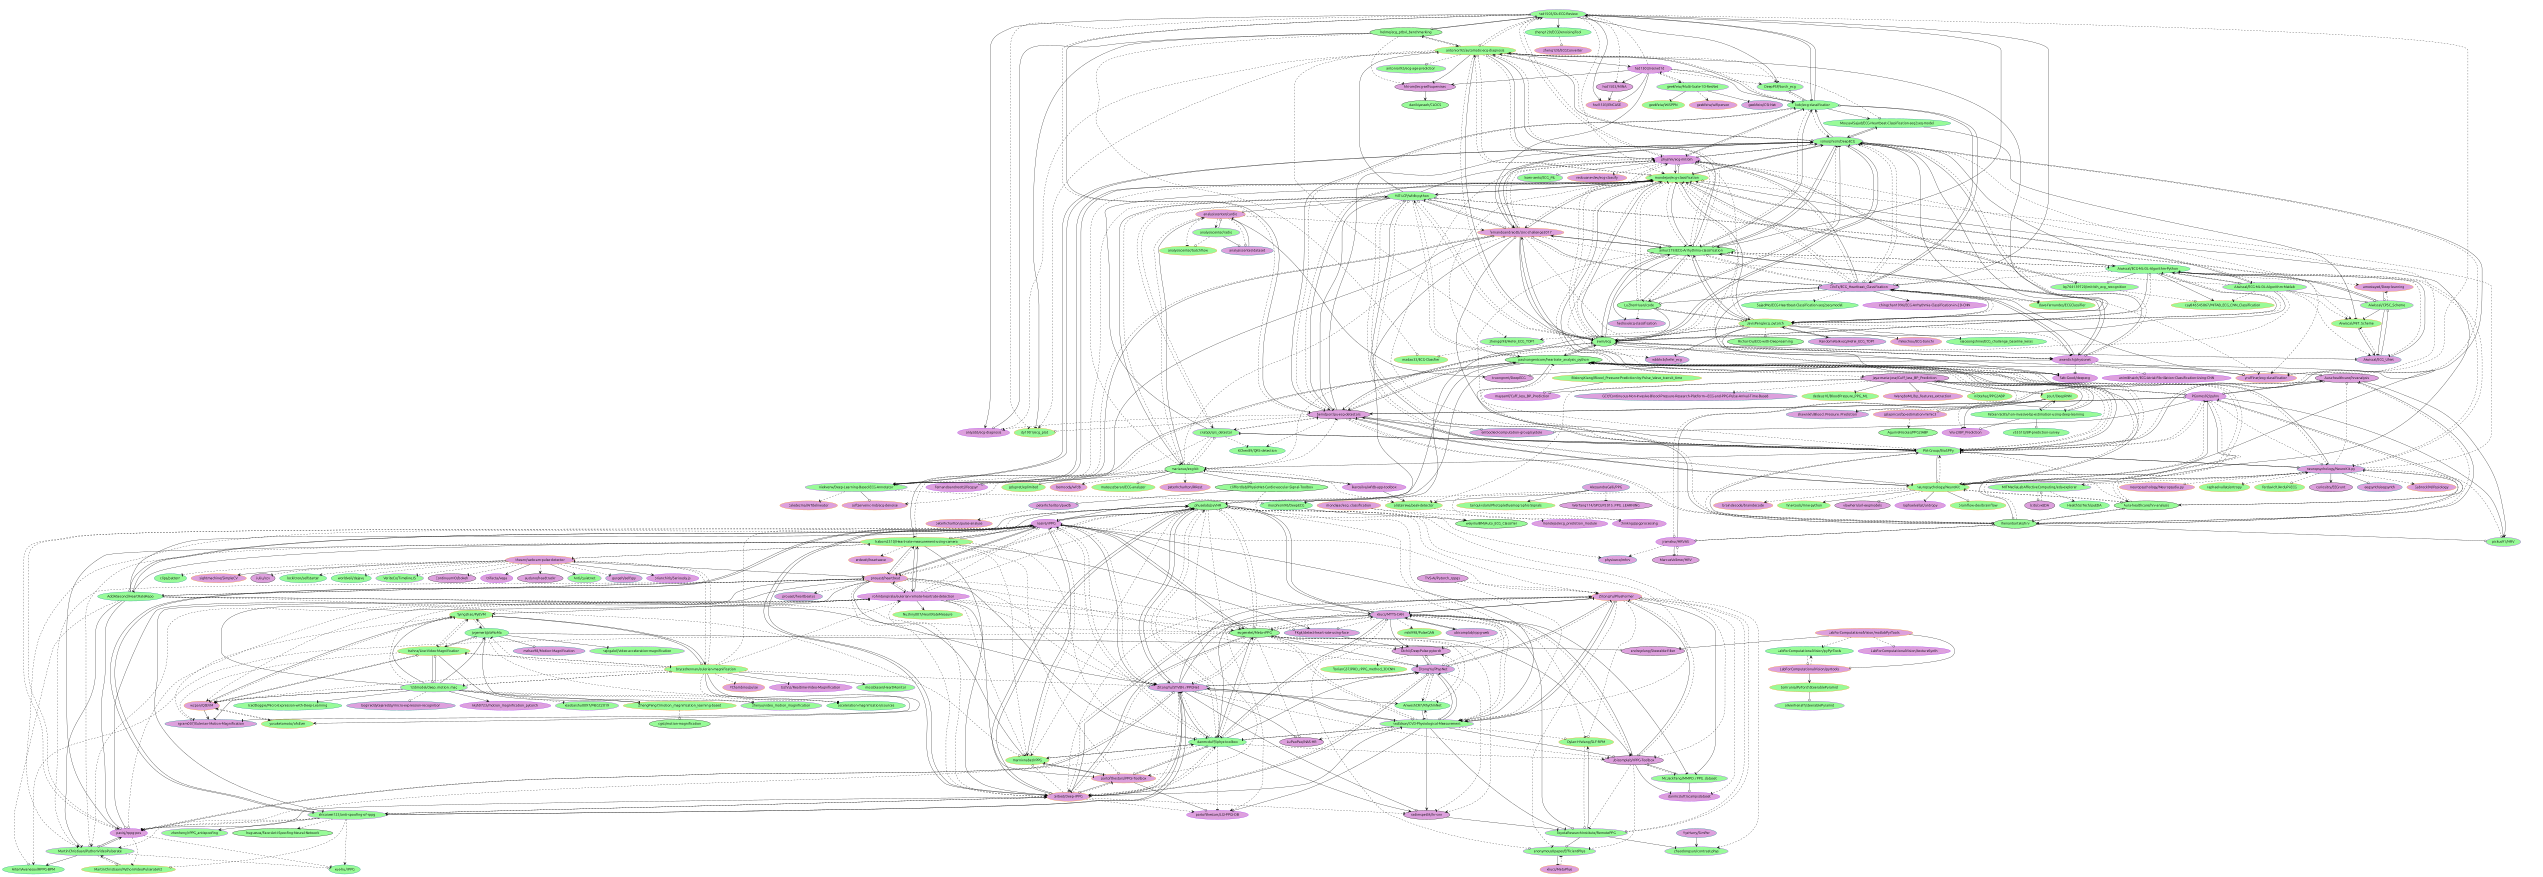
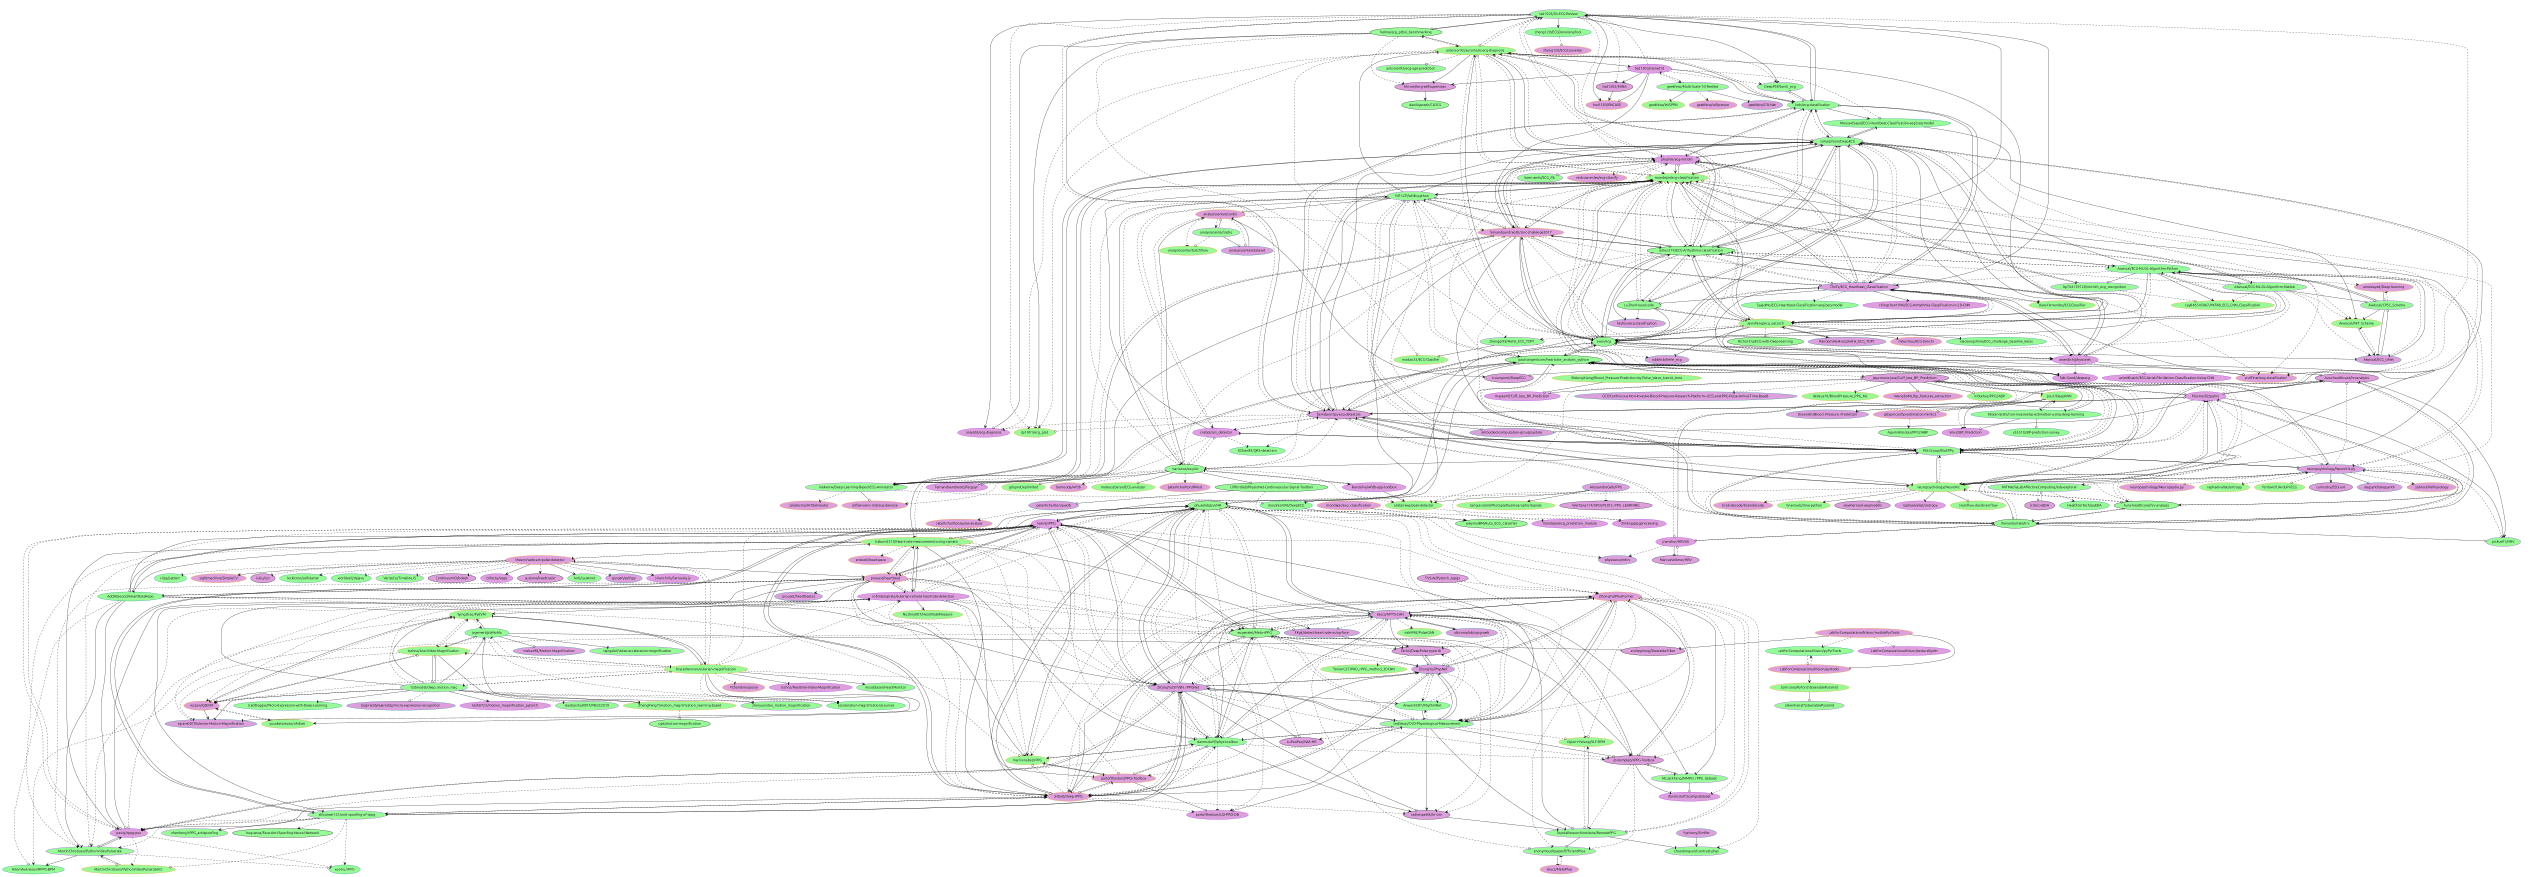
(1776, 230) -> (1776, 230)
(1467, 351) -> (1467, 351)
(1216, 433) -> (1216, 433)
